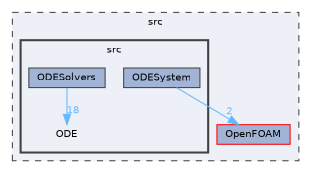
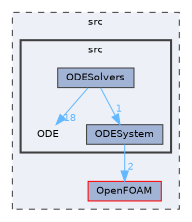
none -> (108, 102)
